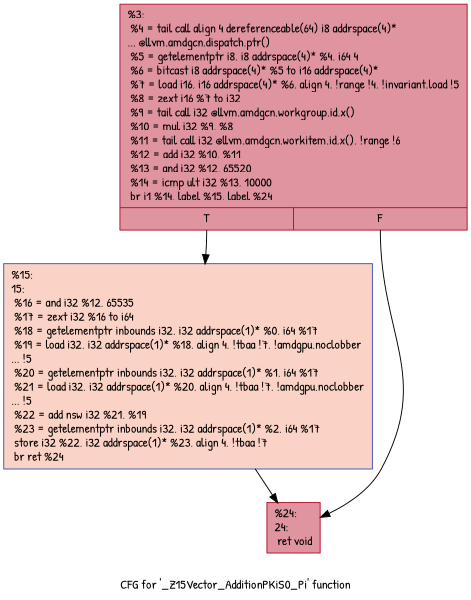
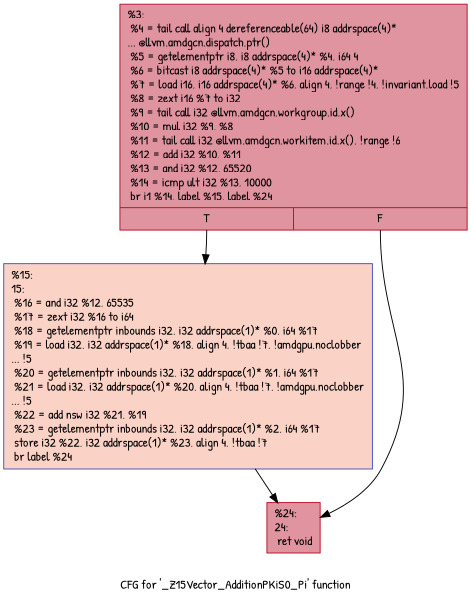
(38, 457) -> (42, 457)
